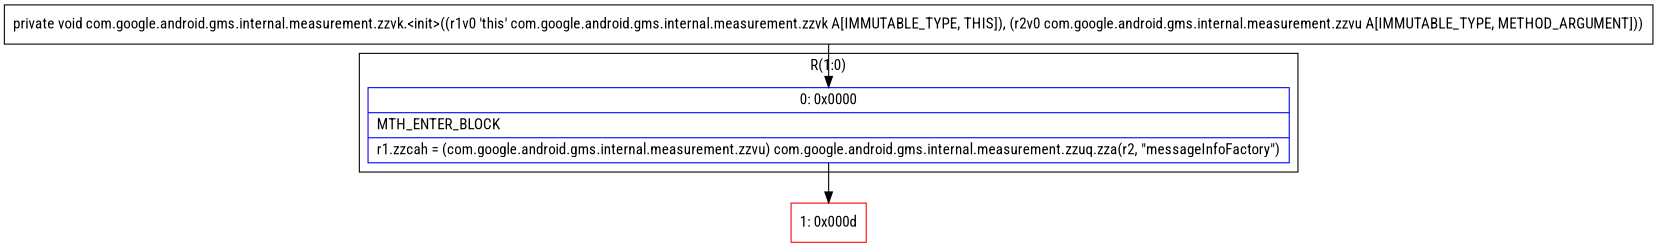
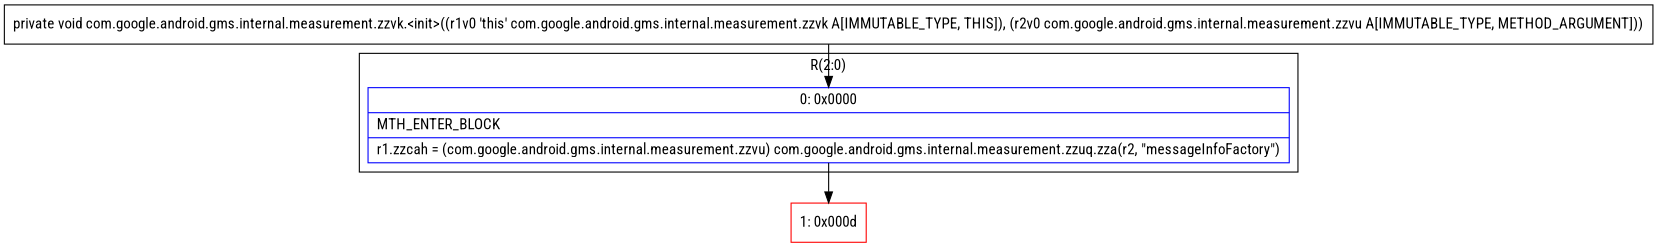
(829, 66) -> (829, 66)
